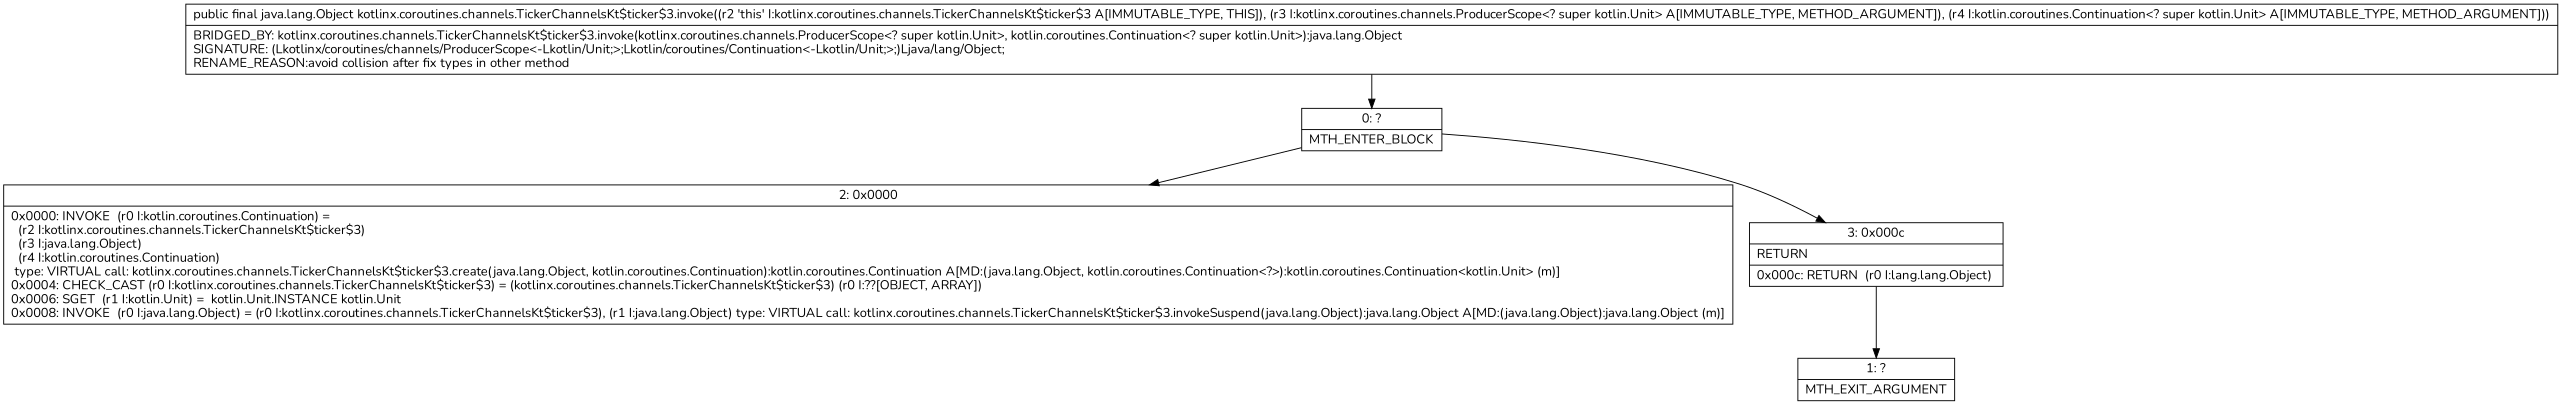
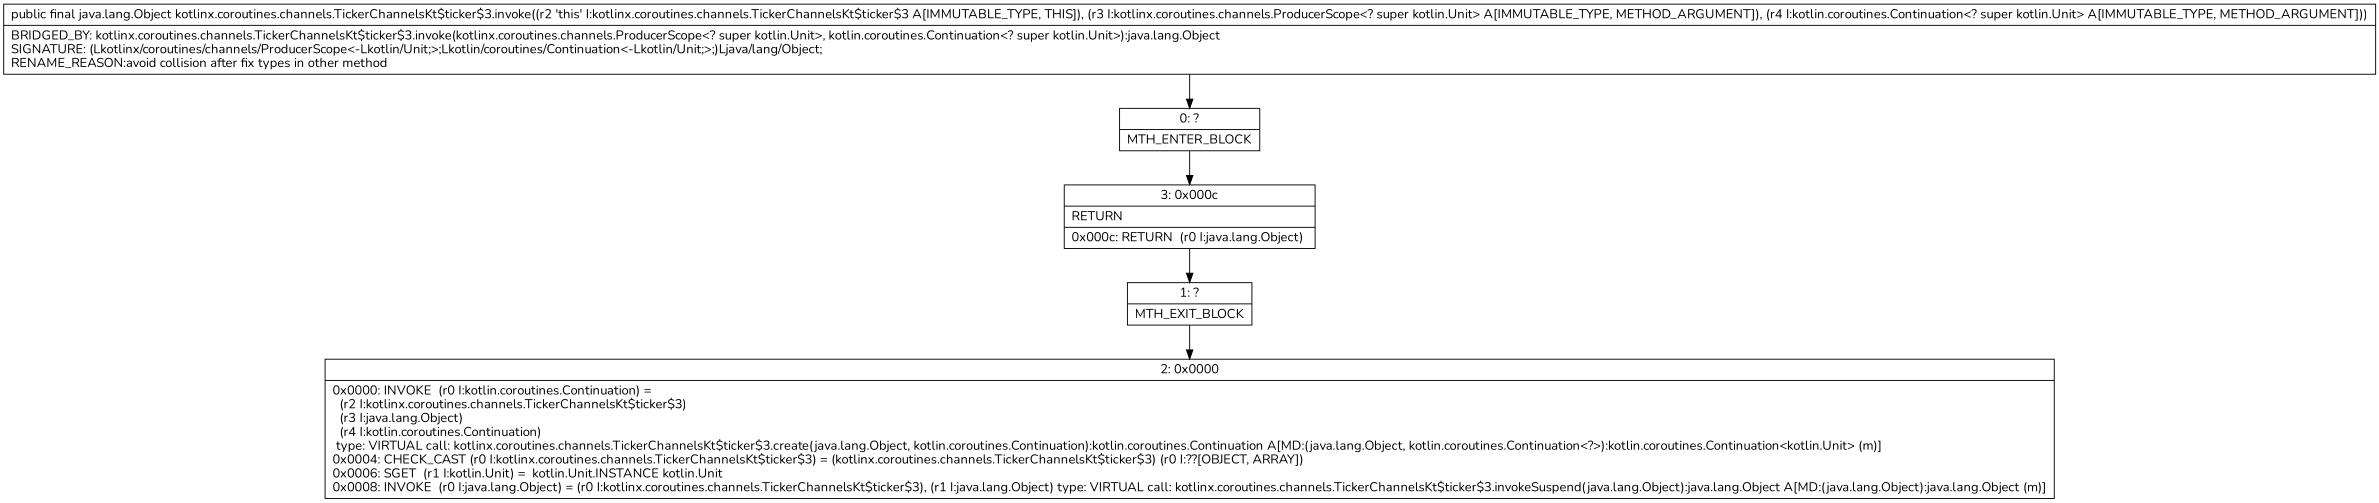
(1230, 165) -> (1190, 337)
(1876, 275) -> (1190, 237)
(1876, 390) -> (1190, 314)
